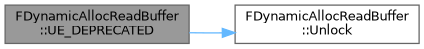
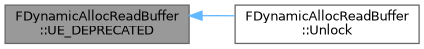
(206, 33) -> (219, 16)
